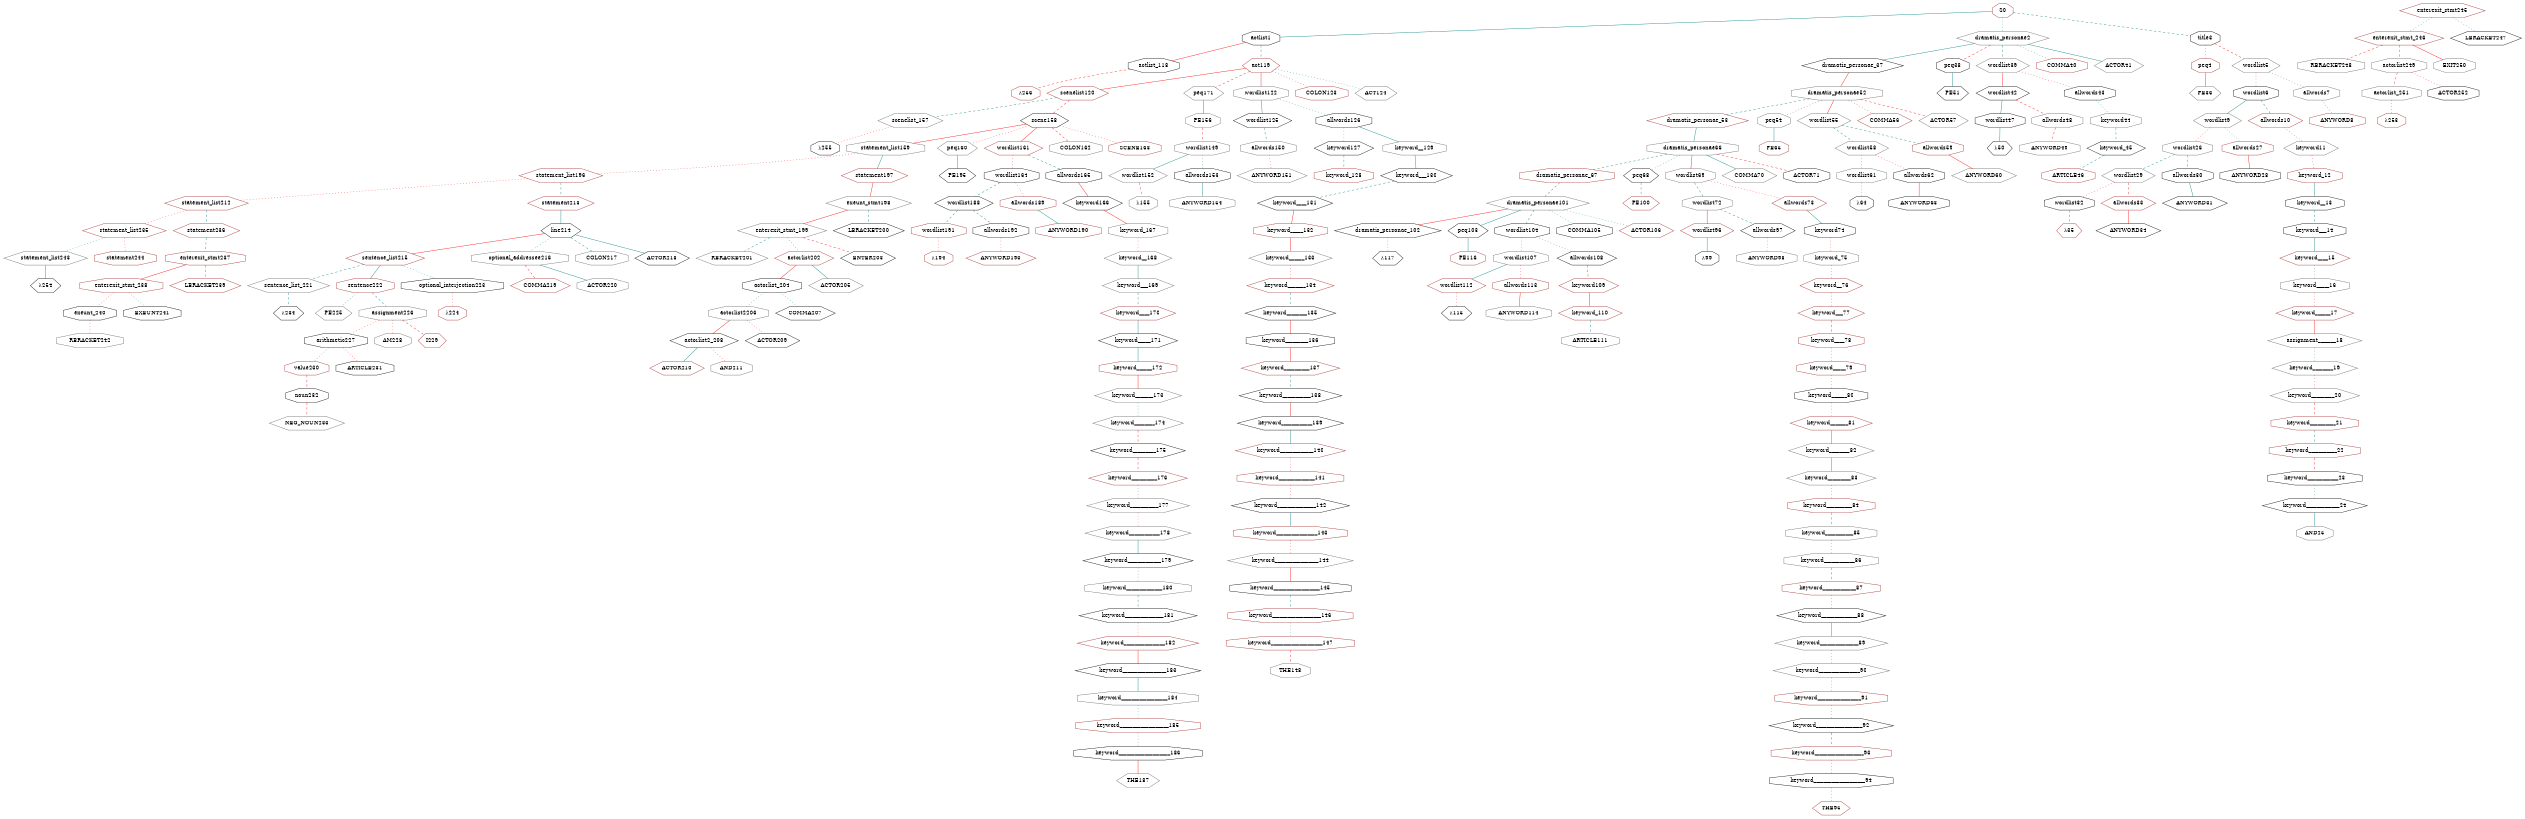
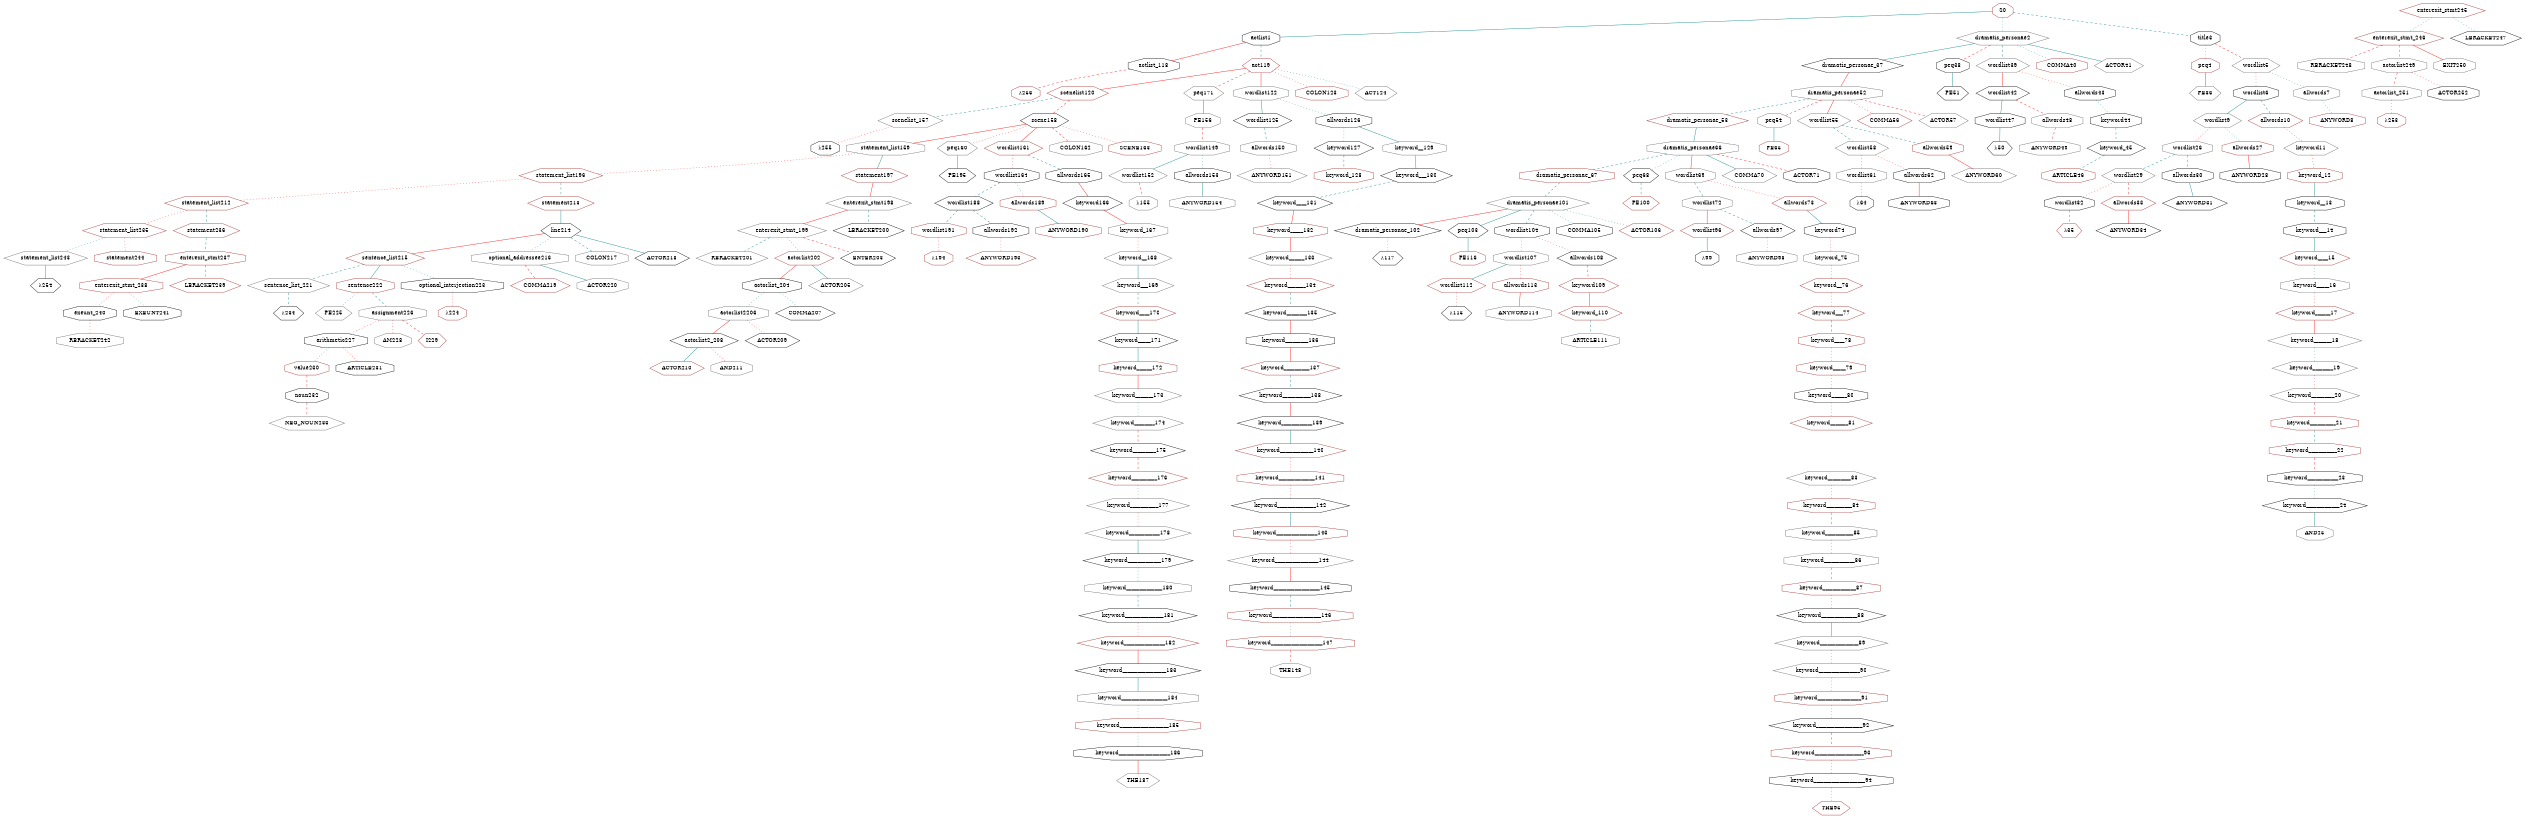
(1803, 108) -> (1803, 108)
(2116, 121) -> (2116, 121)
(869, 203) -> (869, 203)
(1554, 244) -> (1554, 244)
(2315, 341) -> (2315, 341)
(1831, 451) -> none
